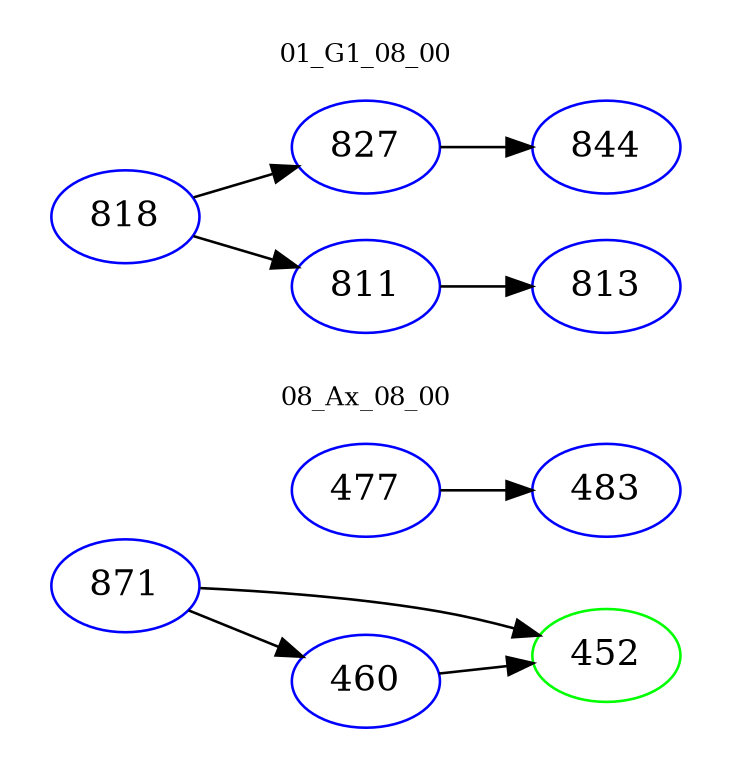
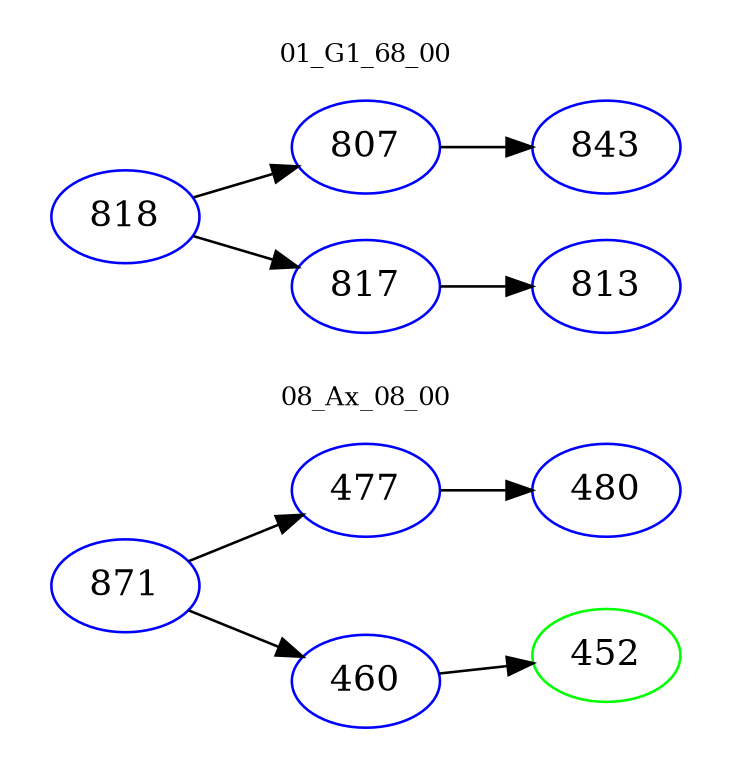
(366, 55) -> (366, 55)
(366, 147) -> (366, 147)
(606, 147) -> (606, 147)
(366, 286) -> (366, 286)
(606, 490) -> (606, 490)
(359, 600) -> (234, 543)
